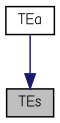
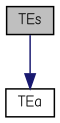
(30, 54) -> (30, 54)
